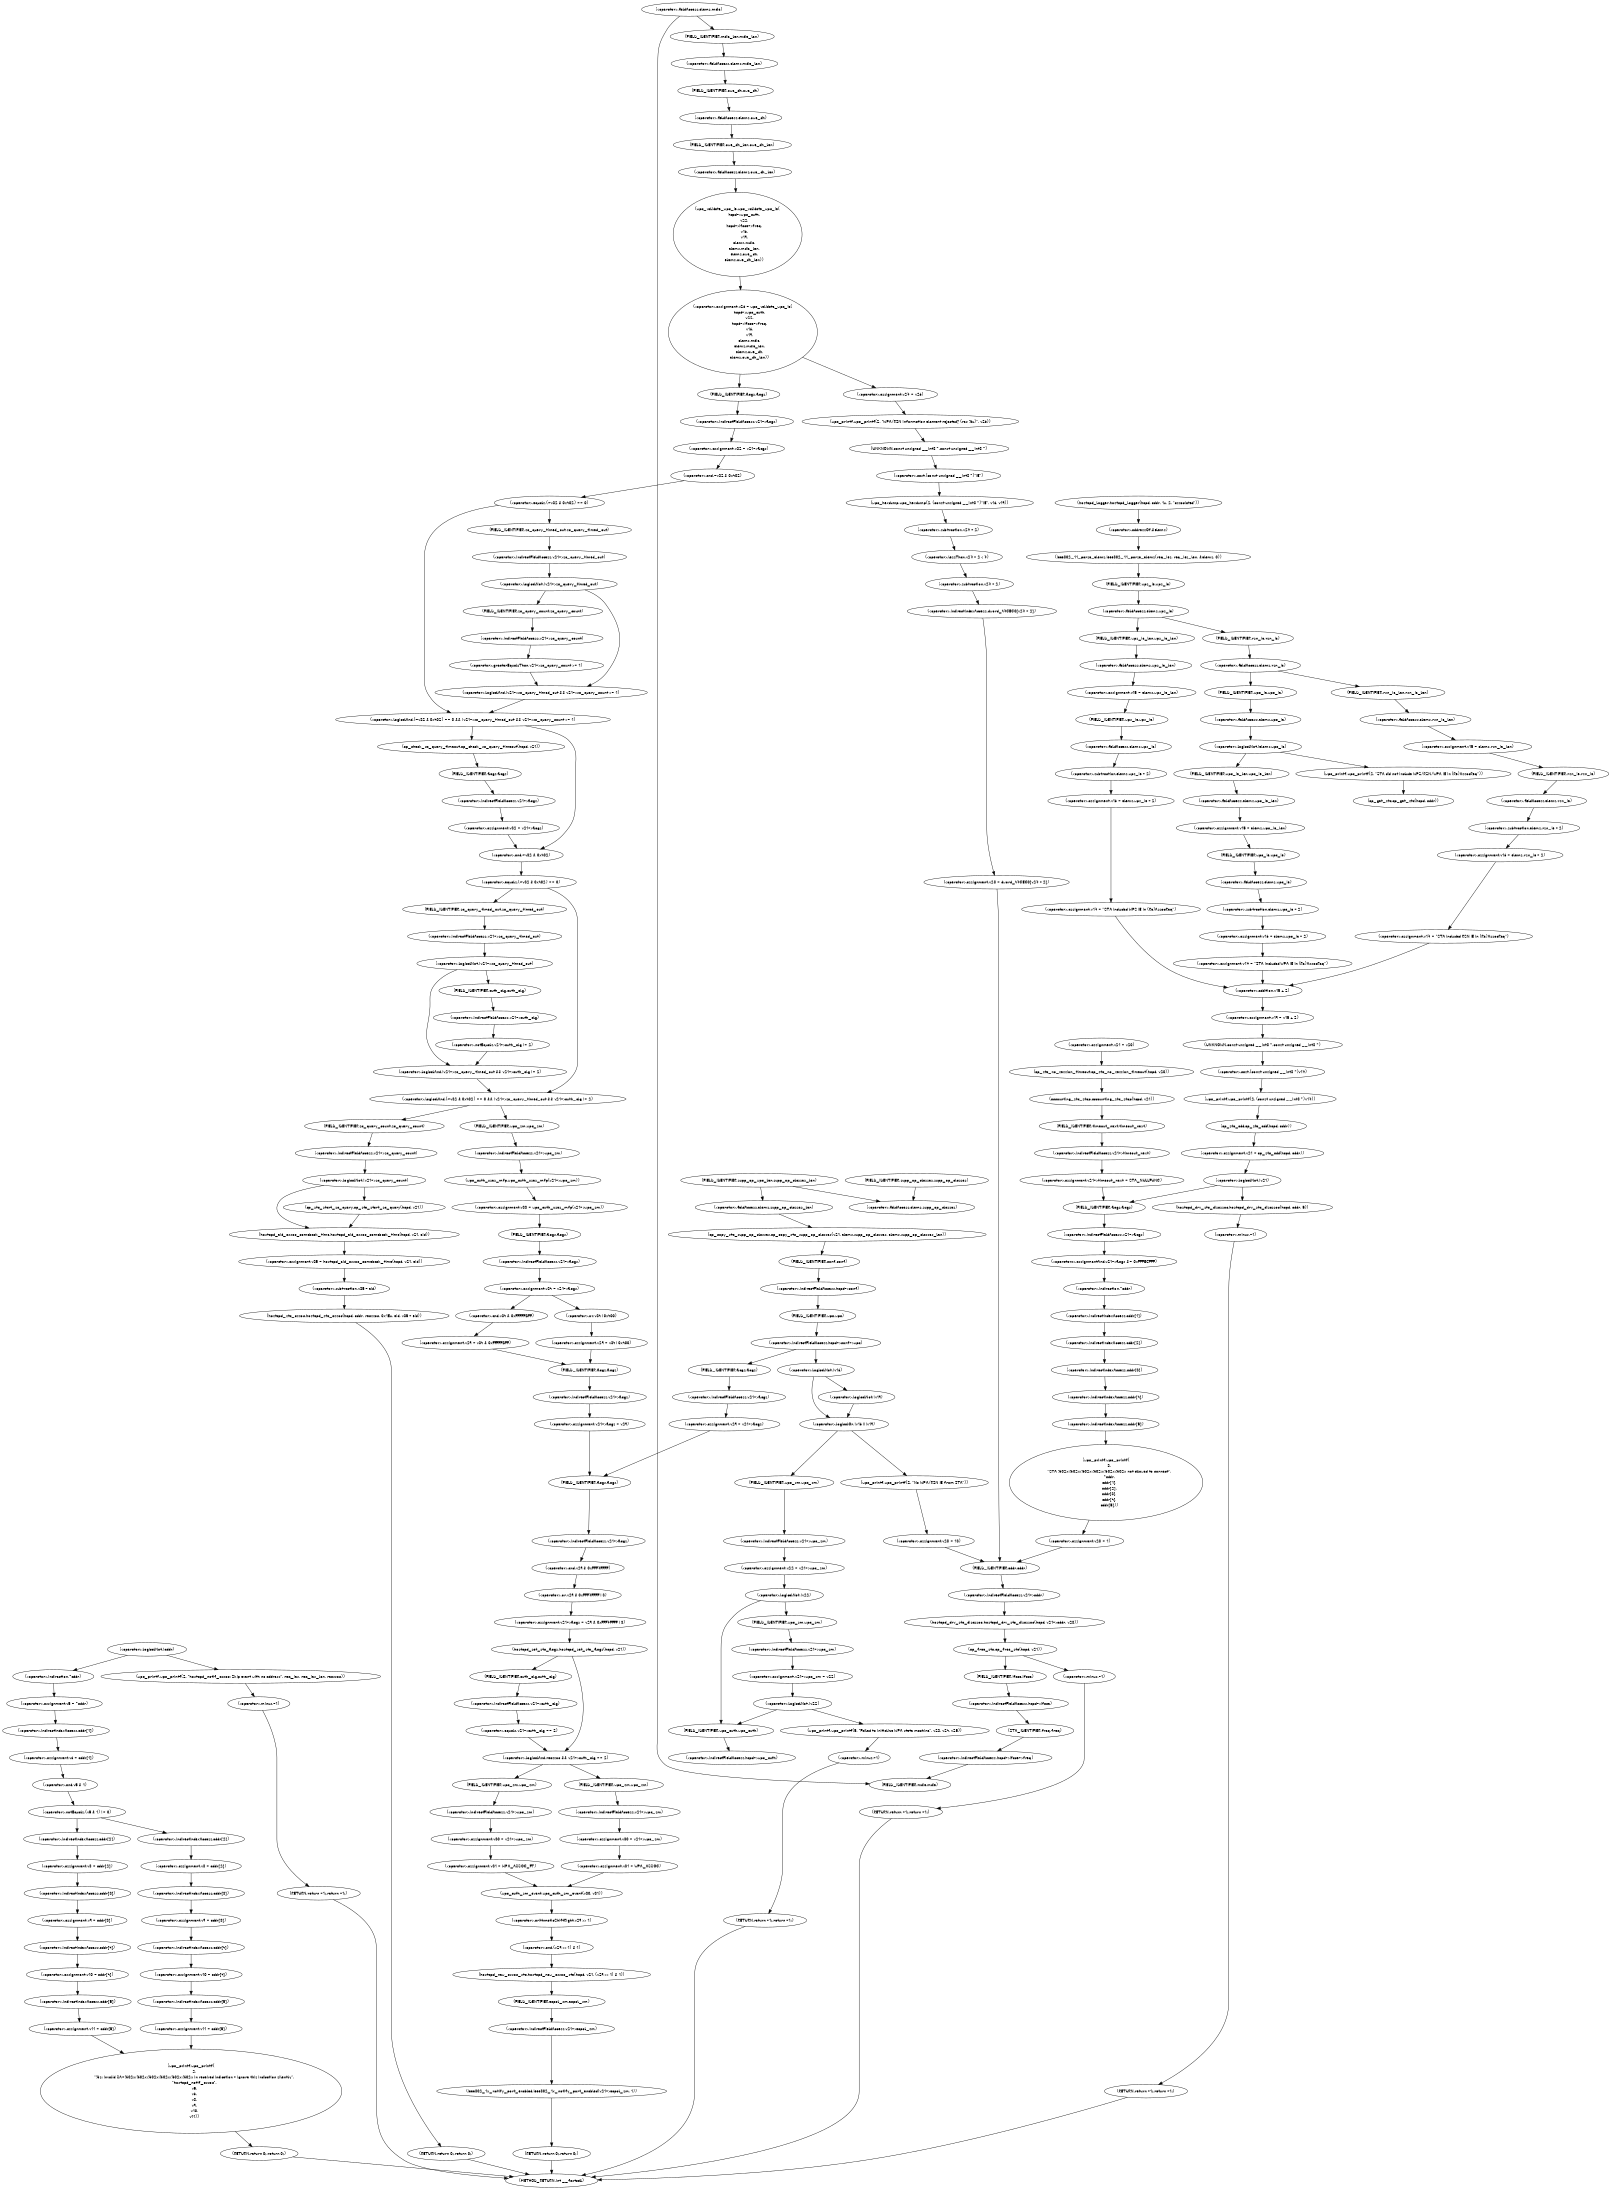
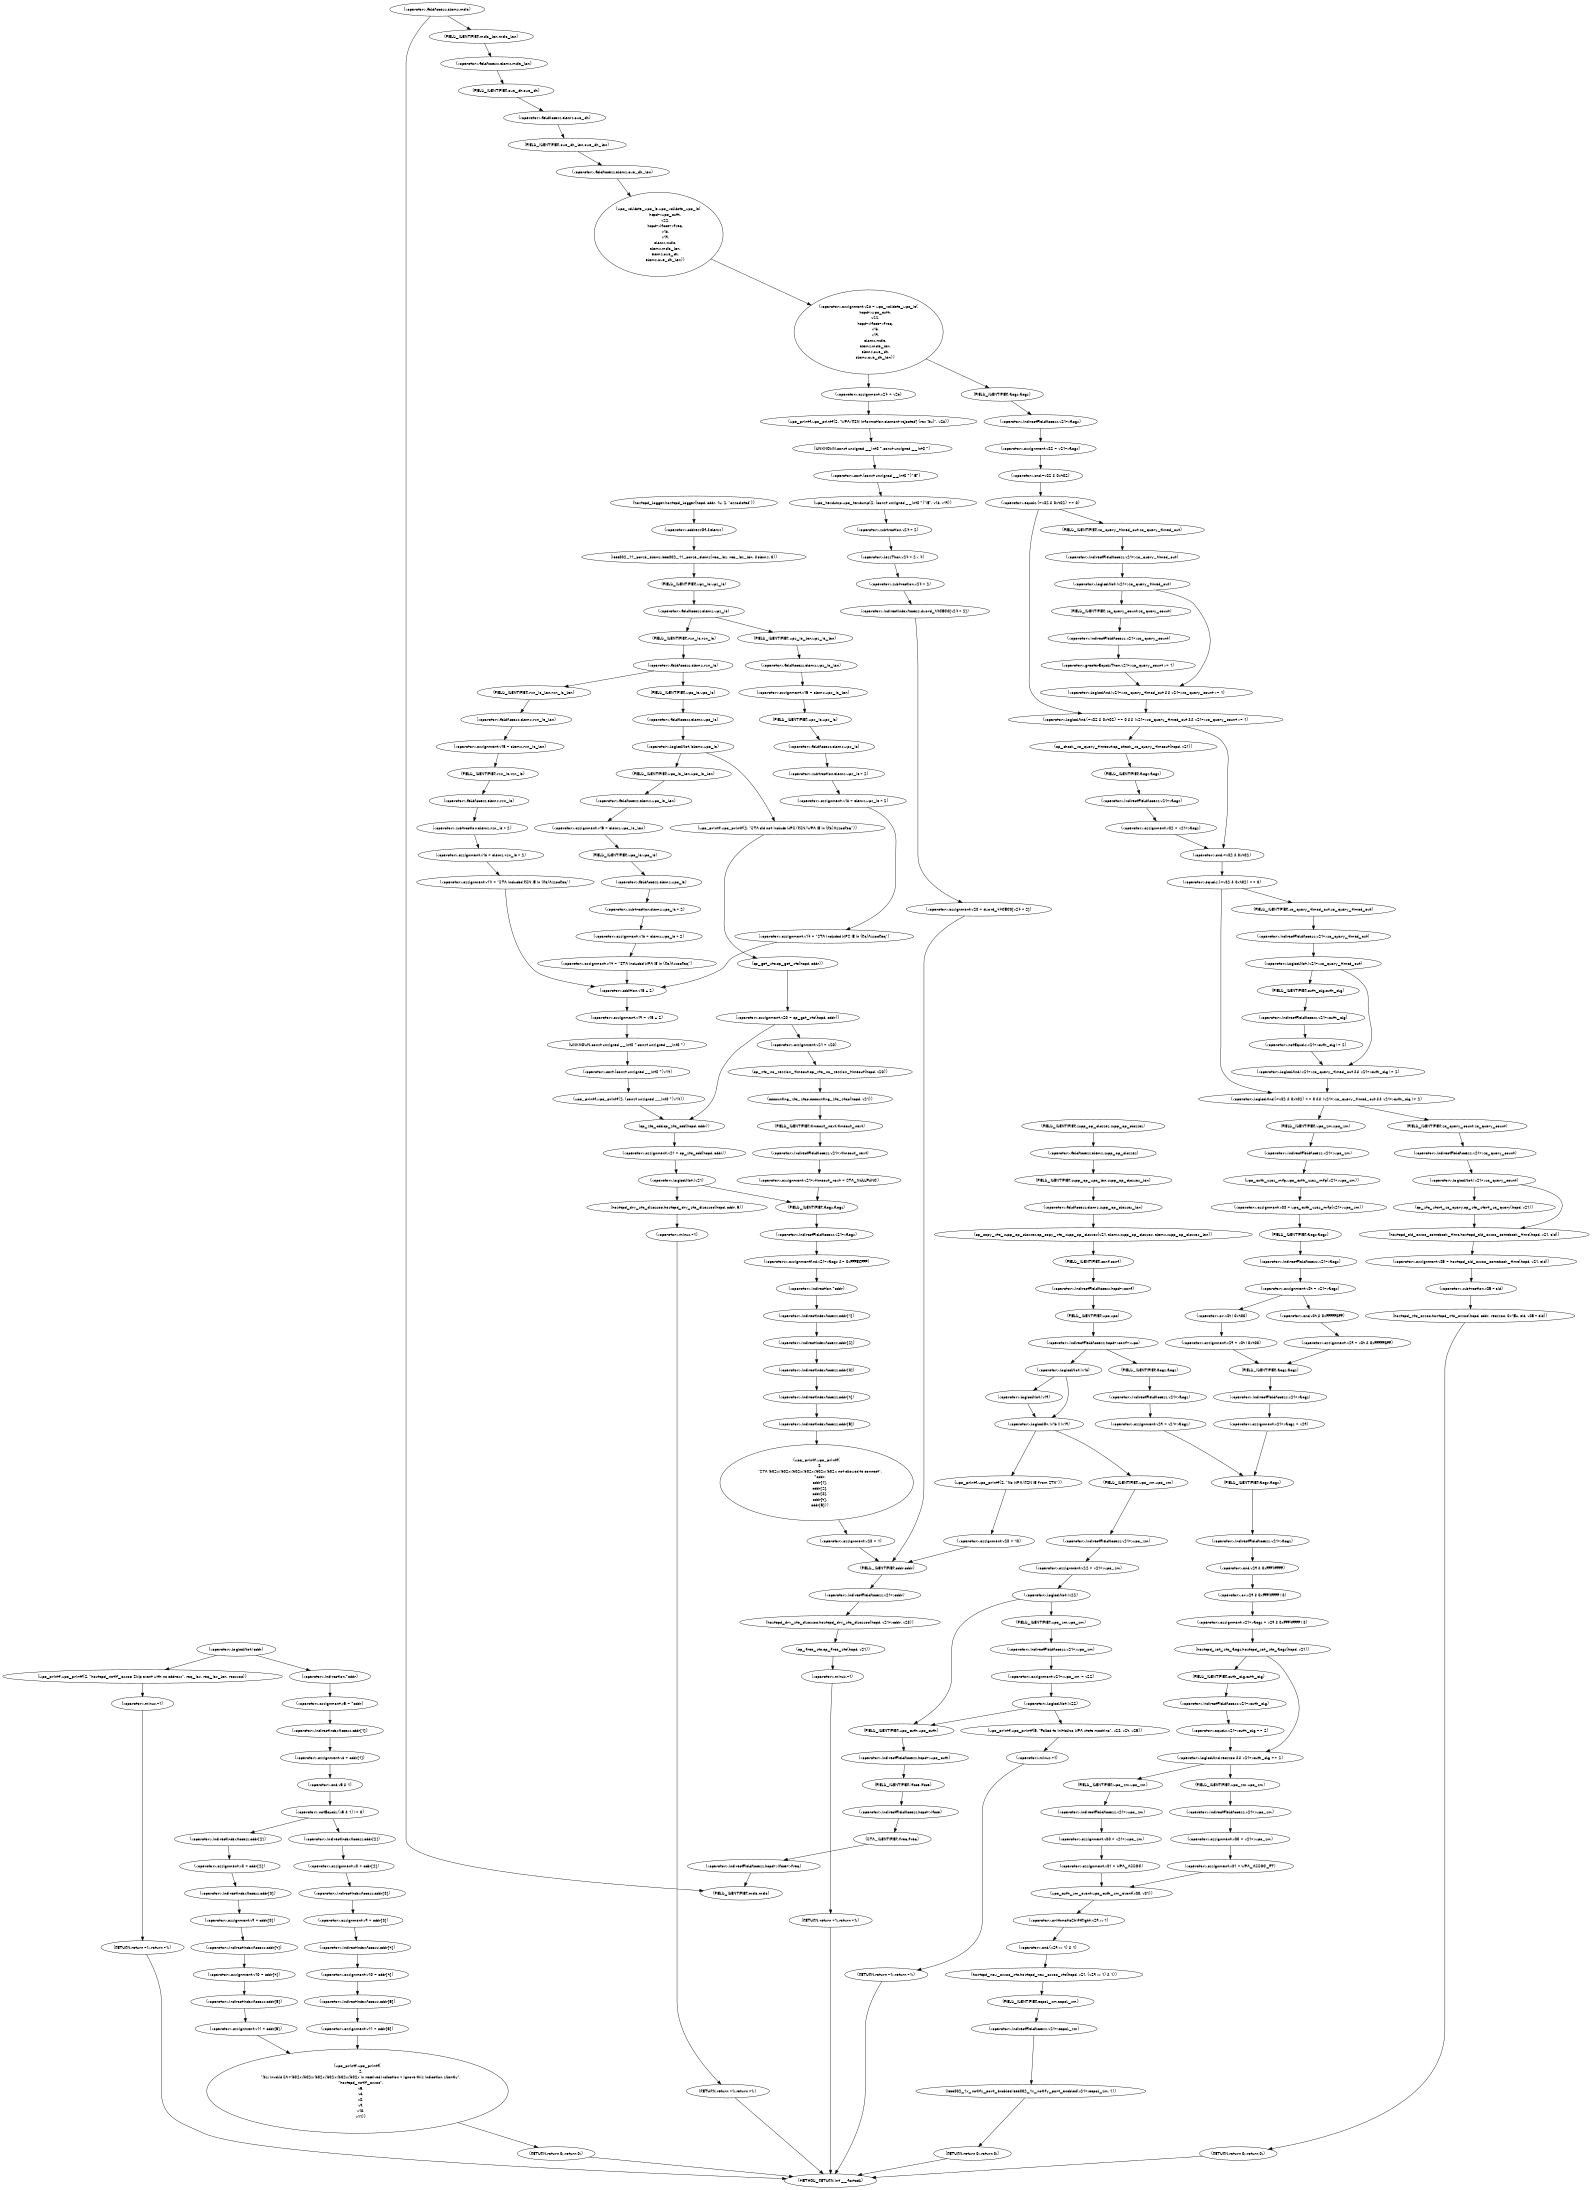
none -> (788, 1018)
(835, 1194) -> (1093, 1165)
(1005, 1661) -> (904, 1769)
